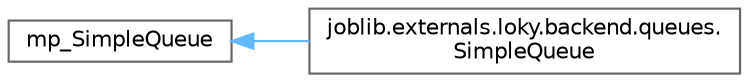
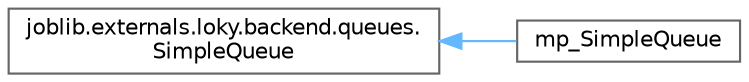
(282, 41) -> (489, 41)
